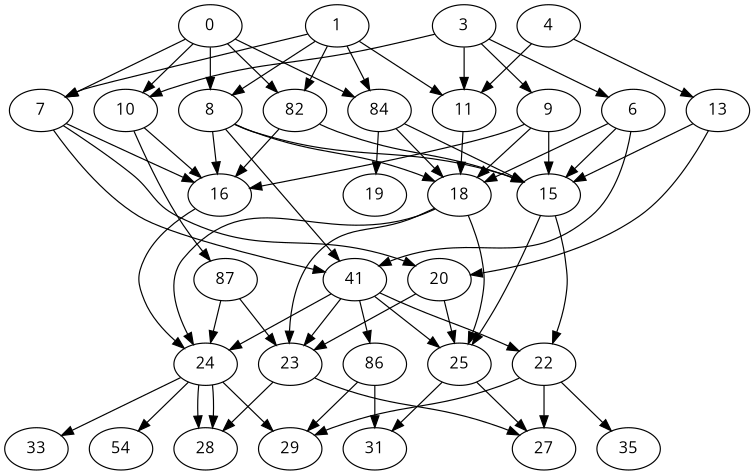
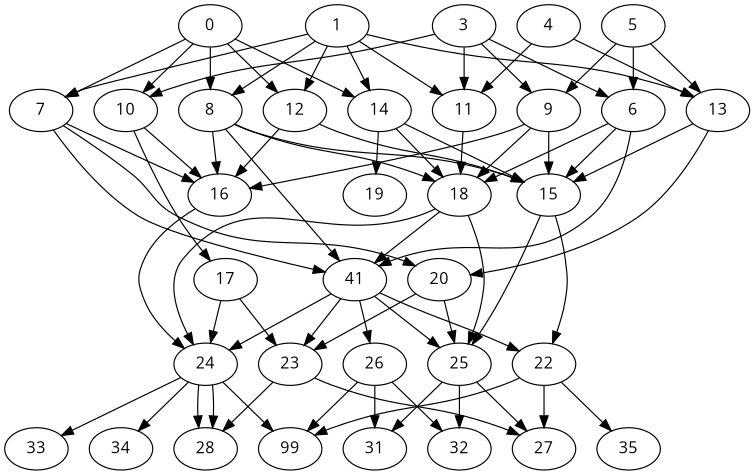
none -> (633, 26)
none -> (485, 57)
(295, 110) -> (295, 110)
(380, 110) -> (380, 110)
(339, 237) -> (412, 234)
(226, 280) -> (226, 280)
(375, 364) -> (375, 364)
(121, 449) -> (121, 449)
(290, 449) -> (290, 449)
none -> (459, 449)
